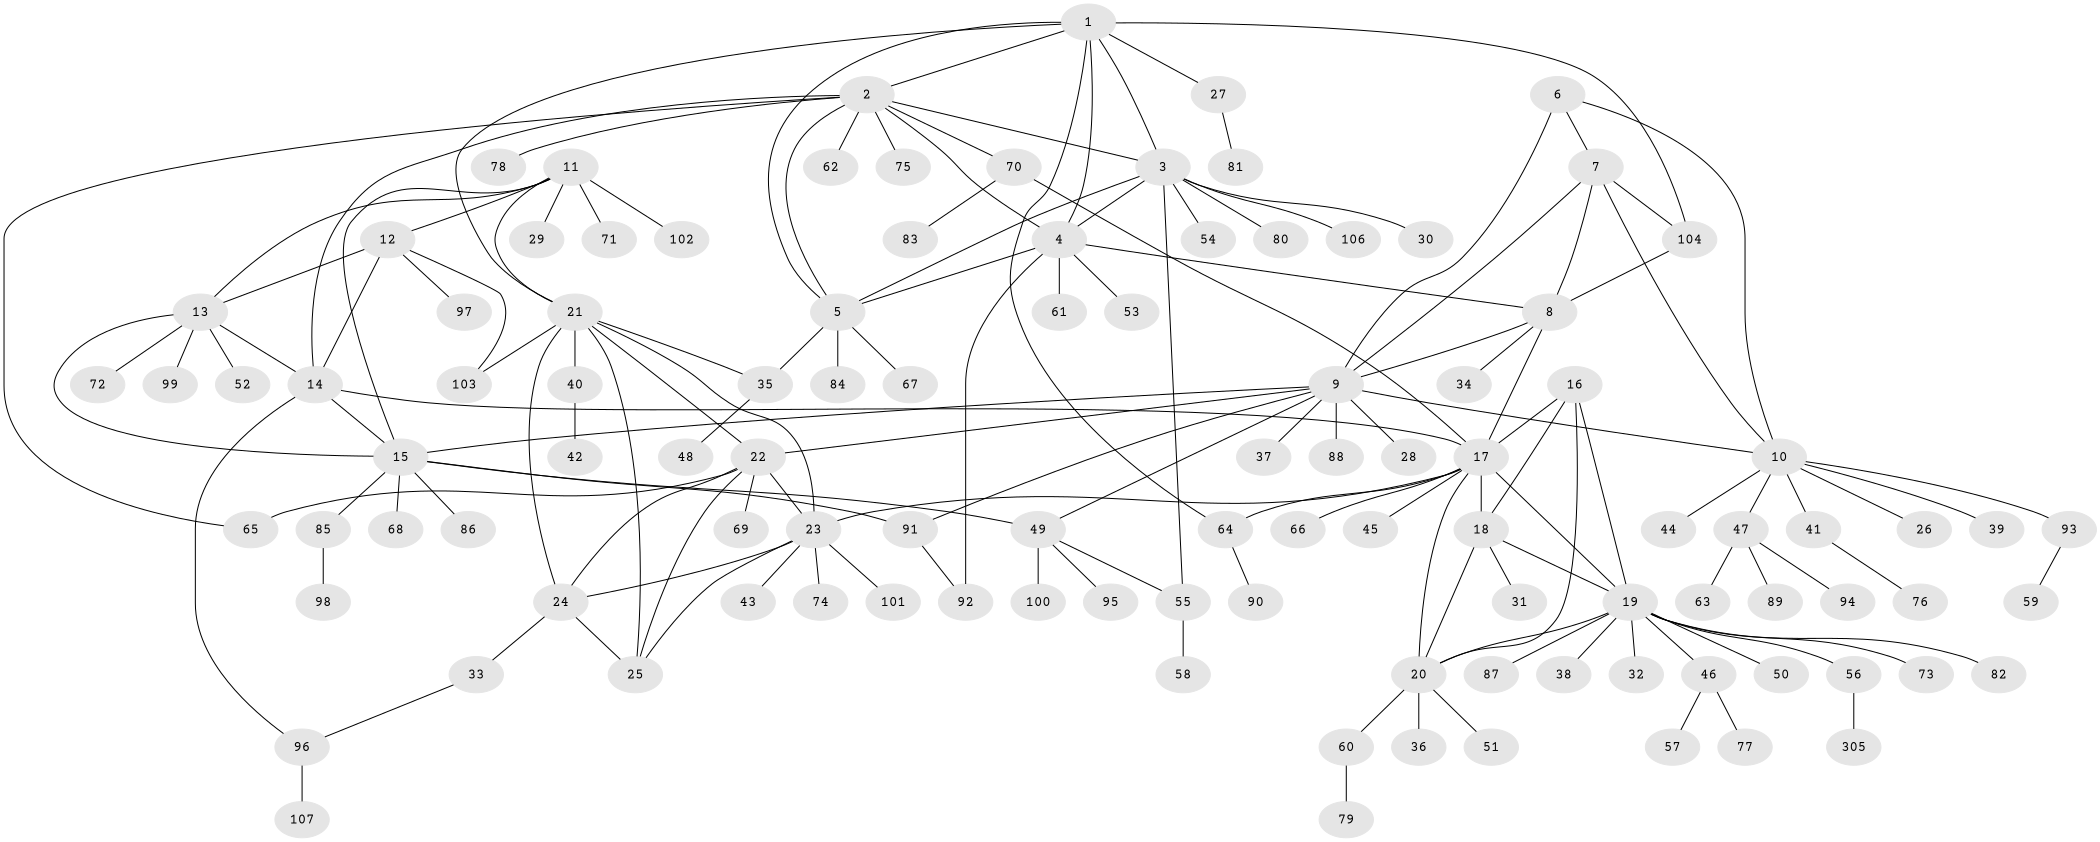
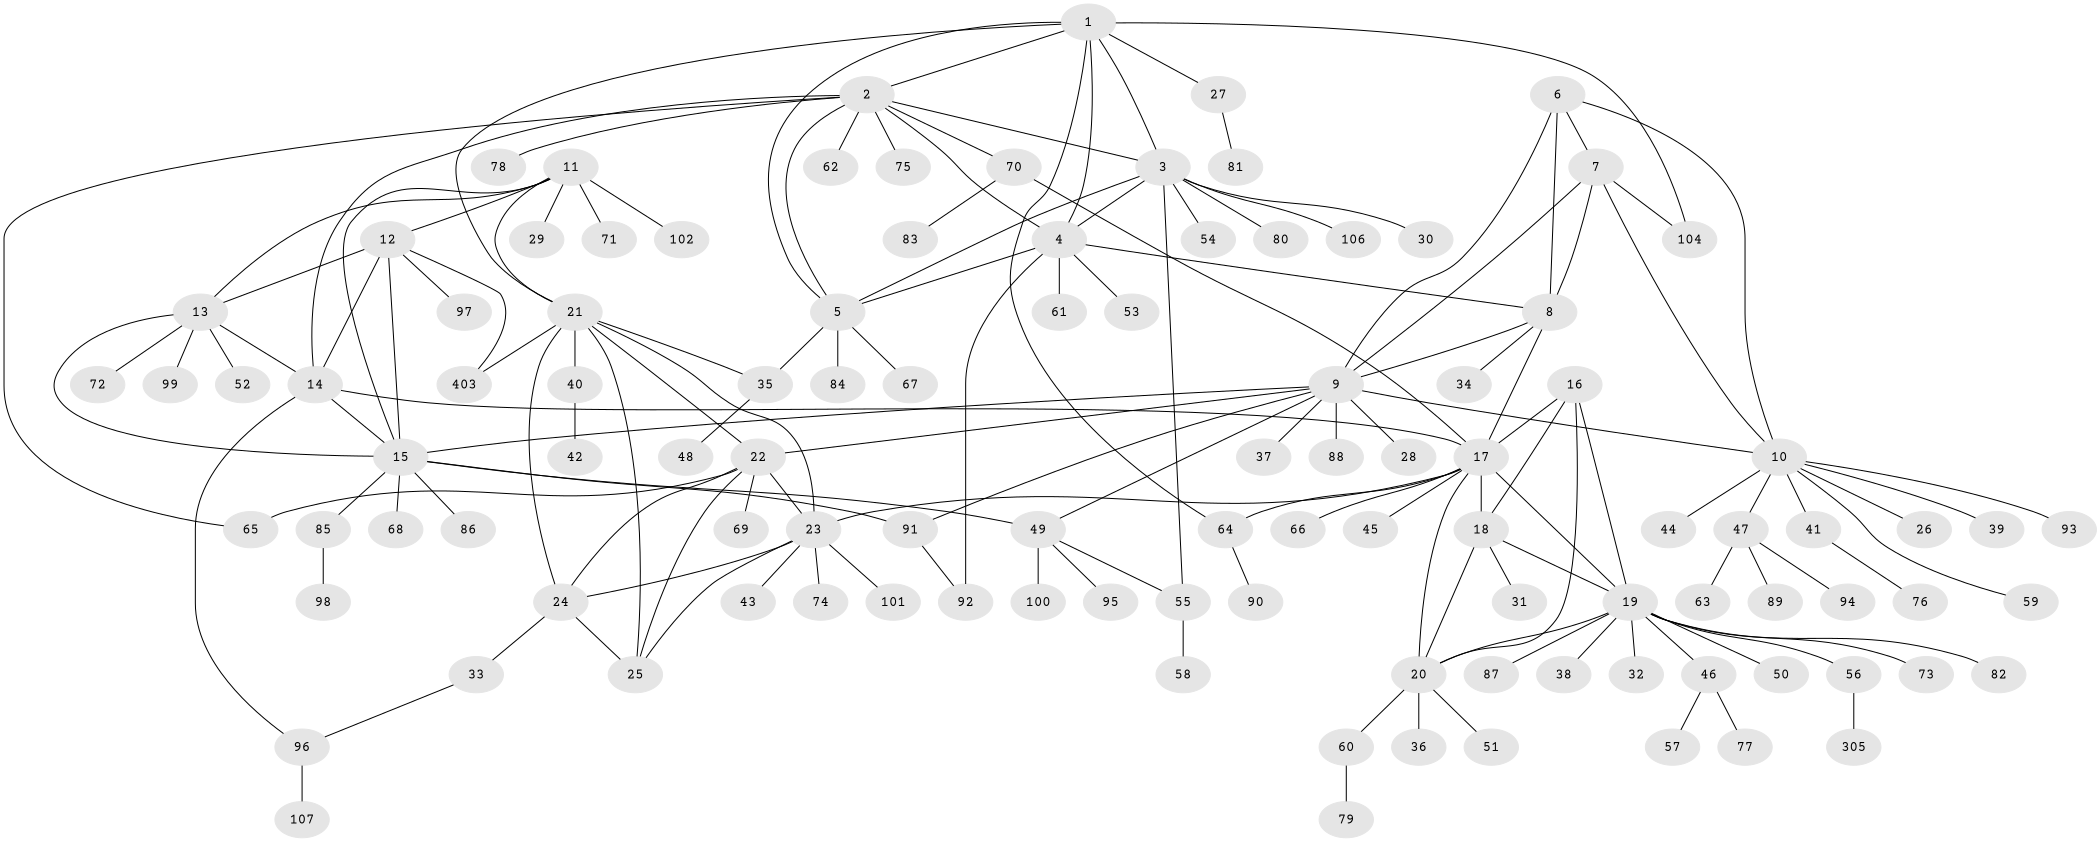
(1620, 276) -> (1554, 194)
none -> (394, 348)
(464, 385) -> (464, 385)
(2050, 566) -> (1892, 550)
